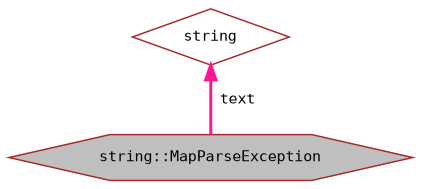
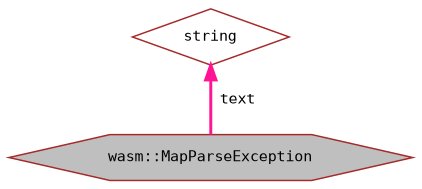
(211, 158) -> (211, 158)
